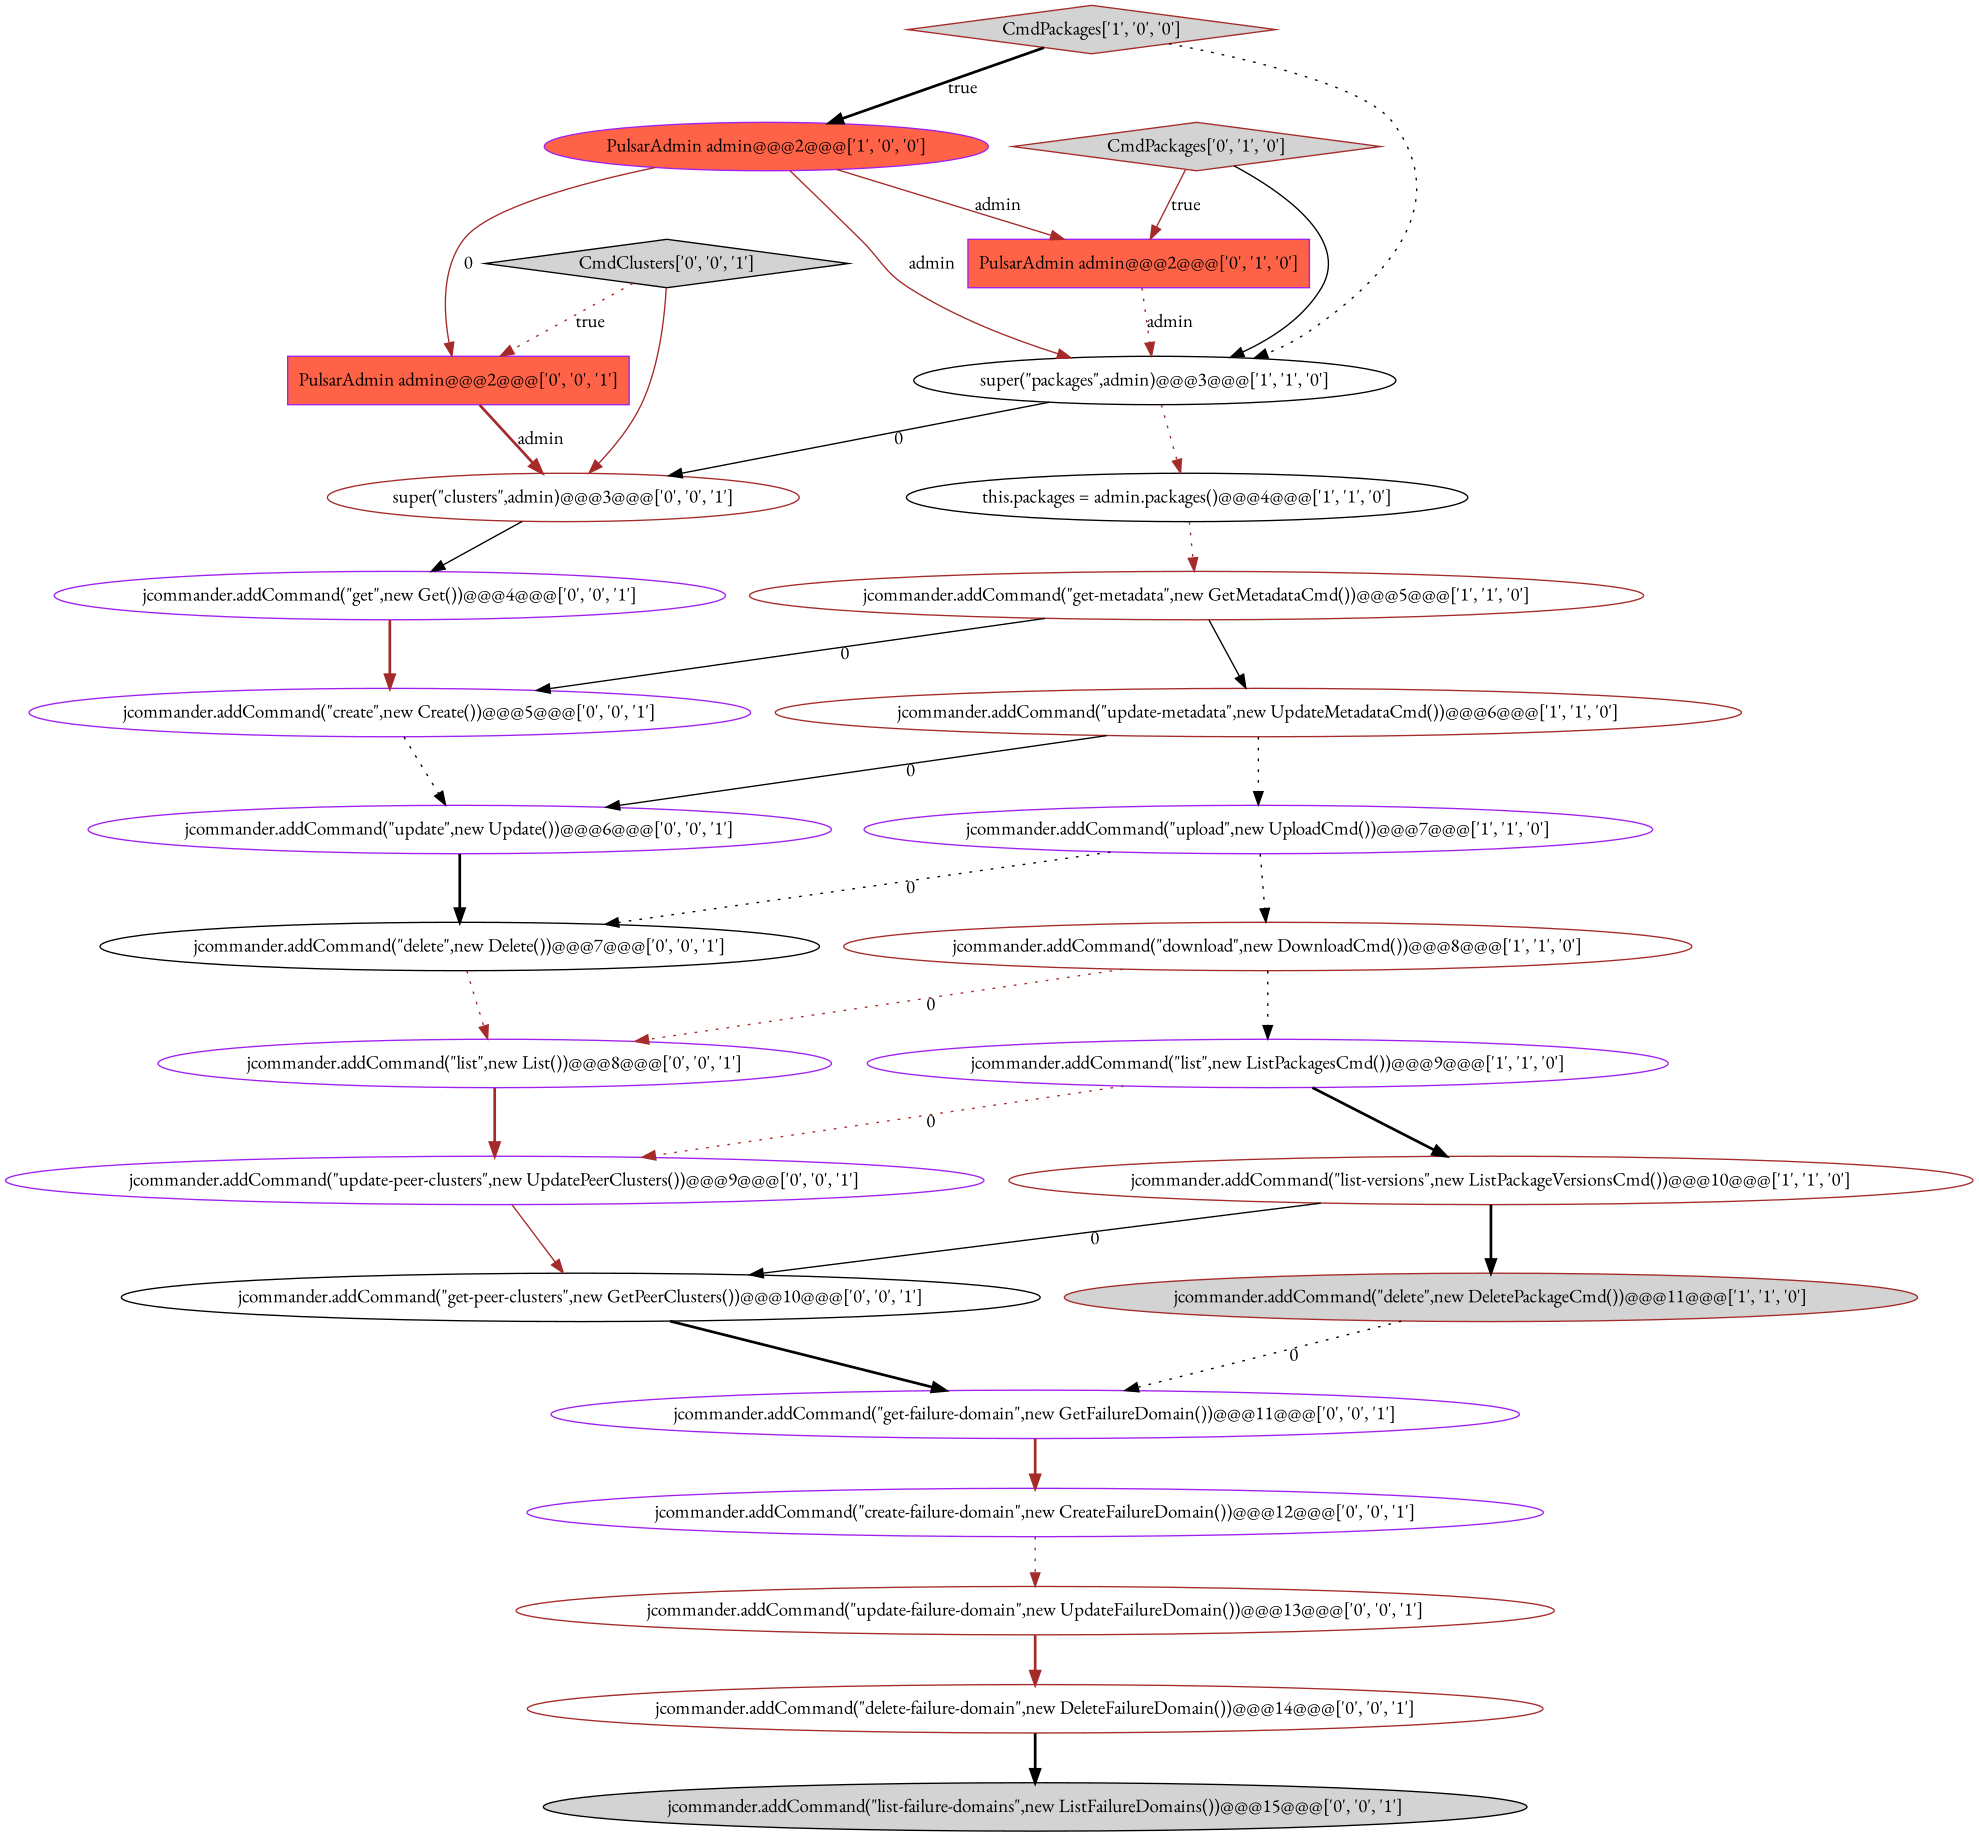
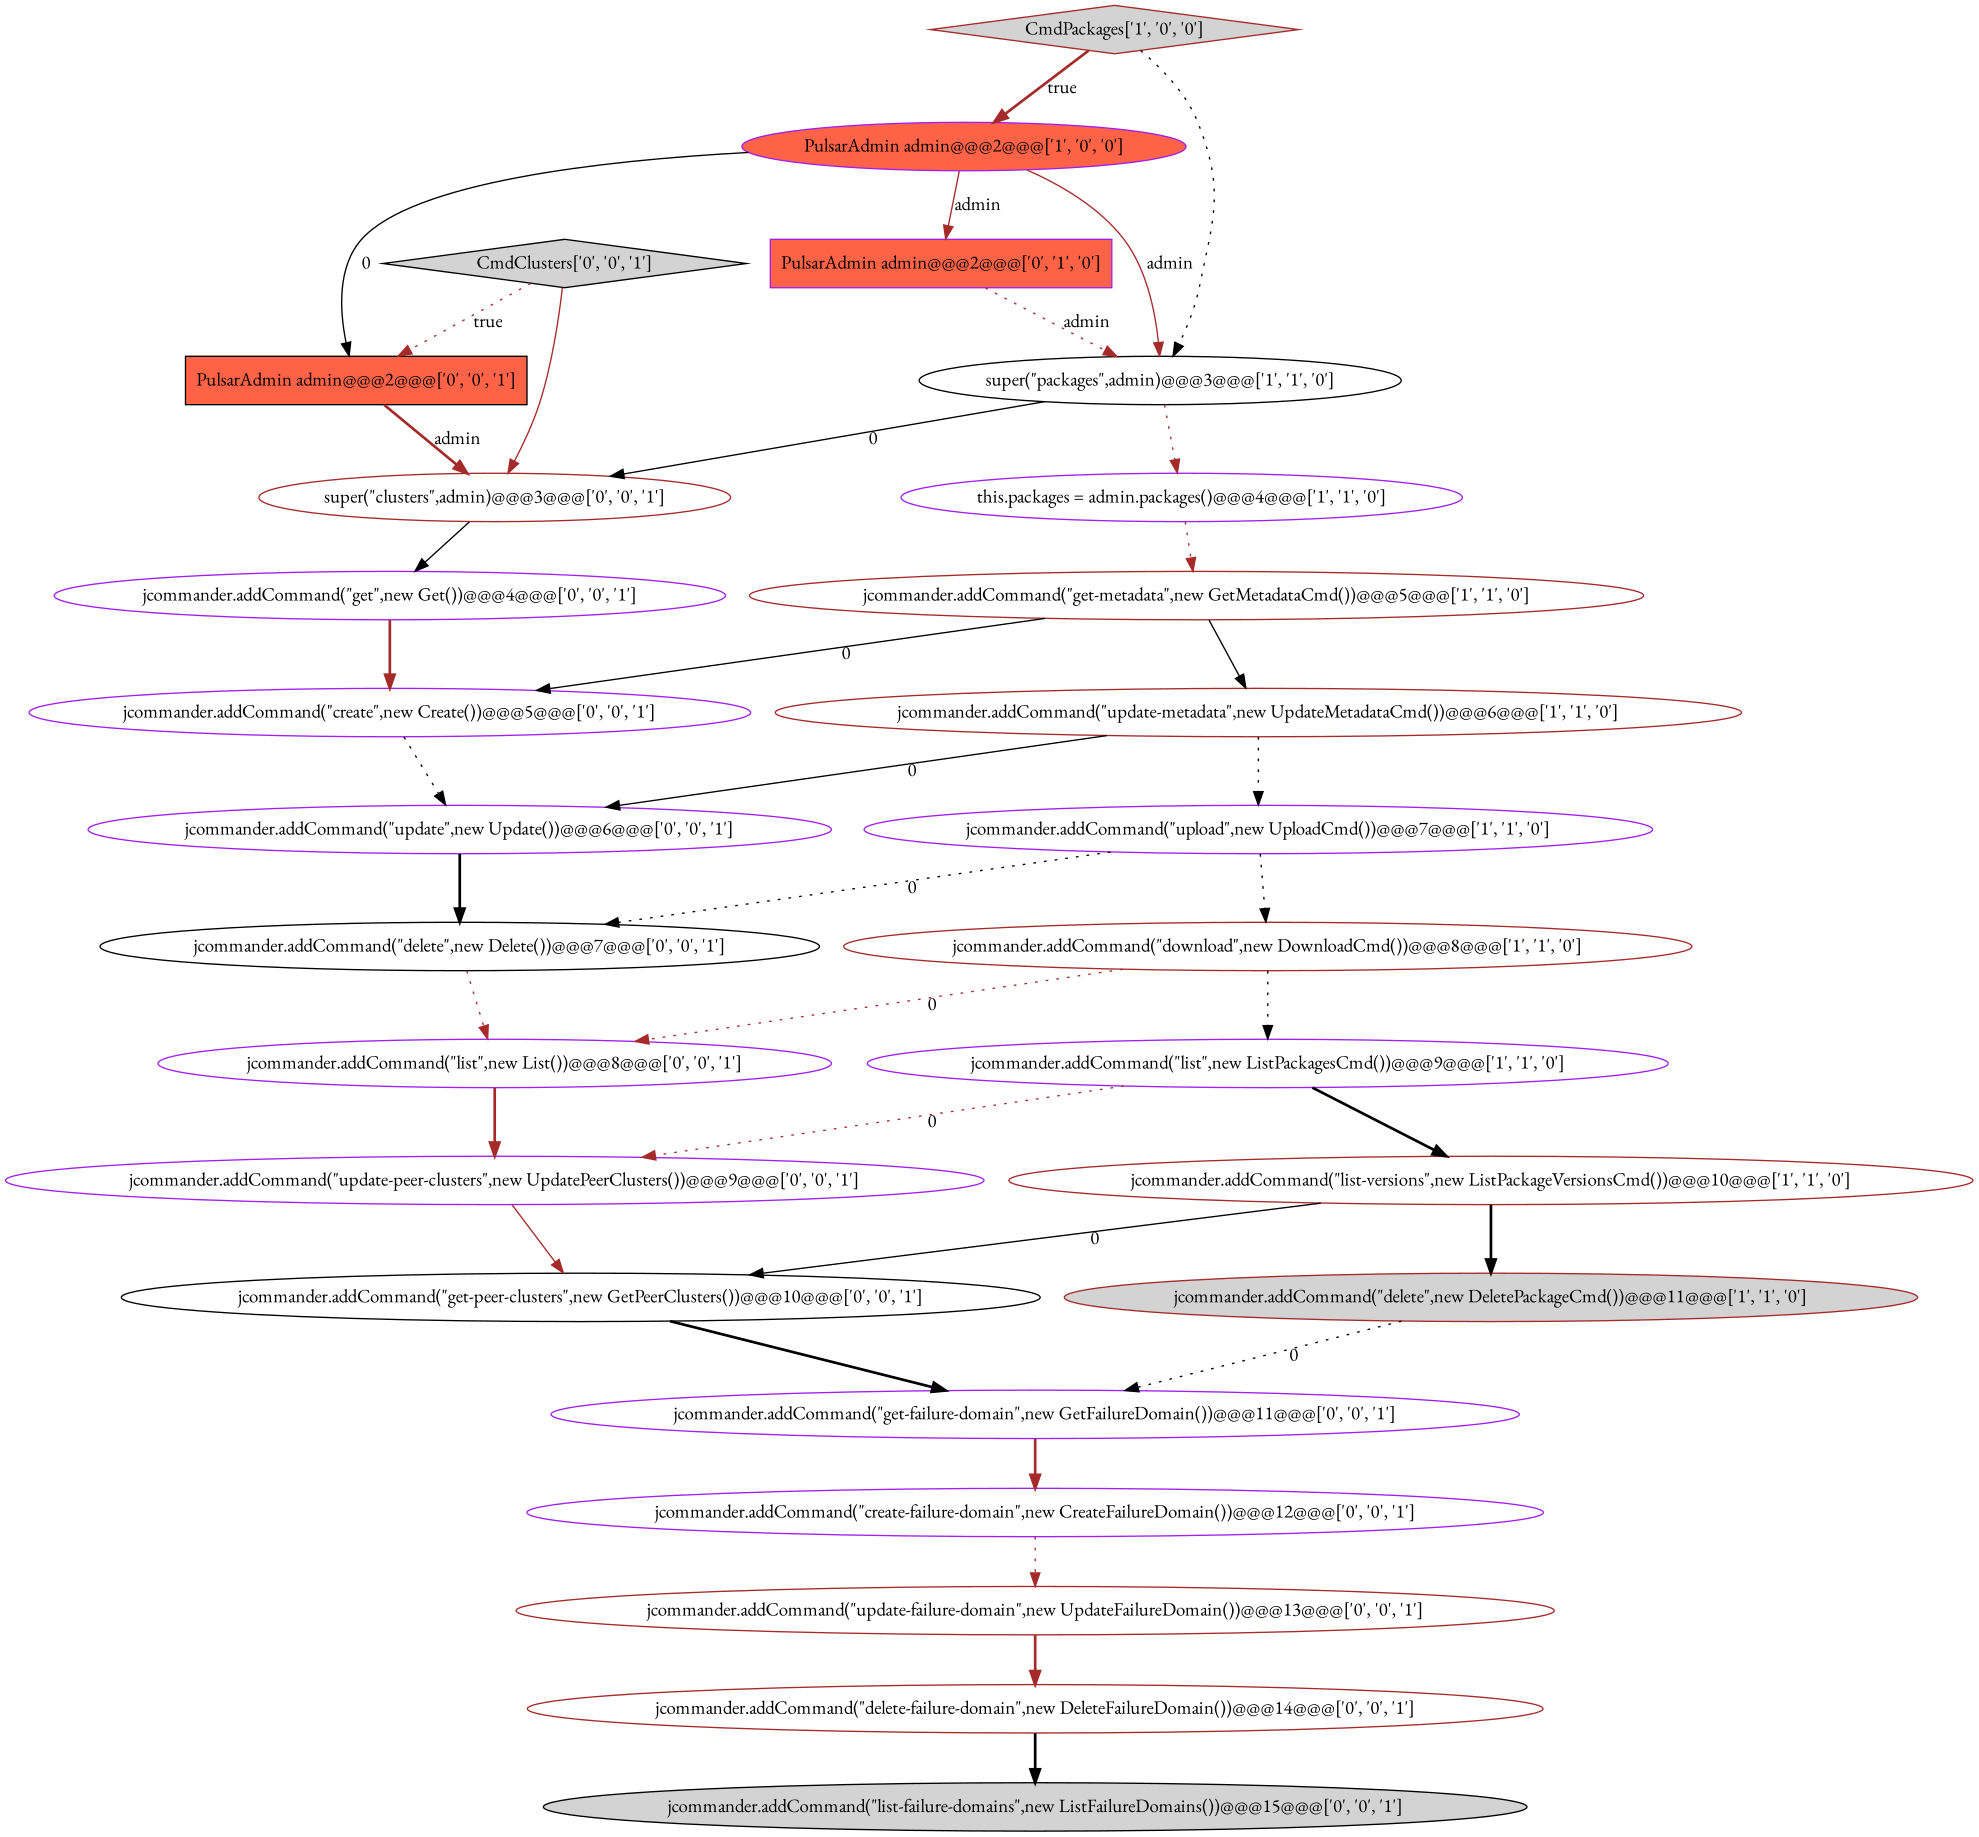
(943, 83) -> (1047, 82)
(1197, 147) -> none
(505, 212) -> (495, 183)
(458, 380) -> (356, 380)
(1187, 497) -> (1182, 497)
